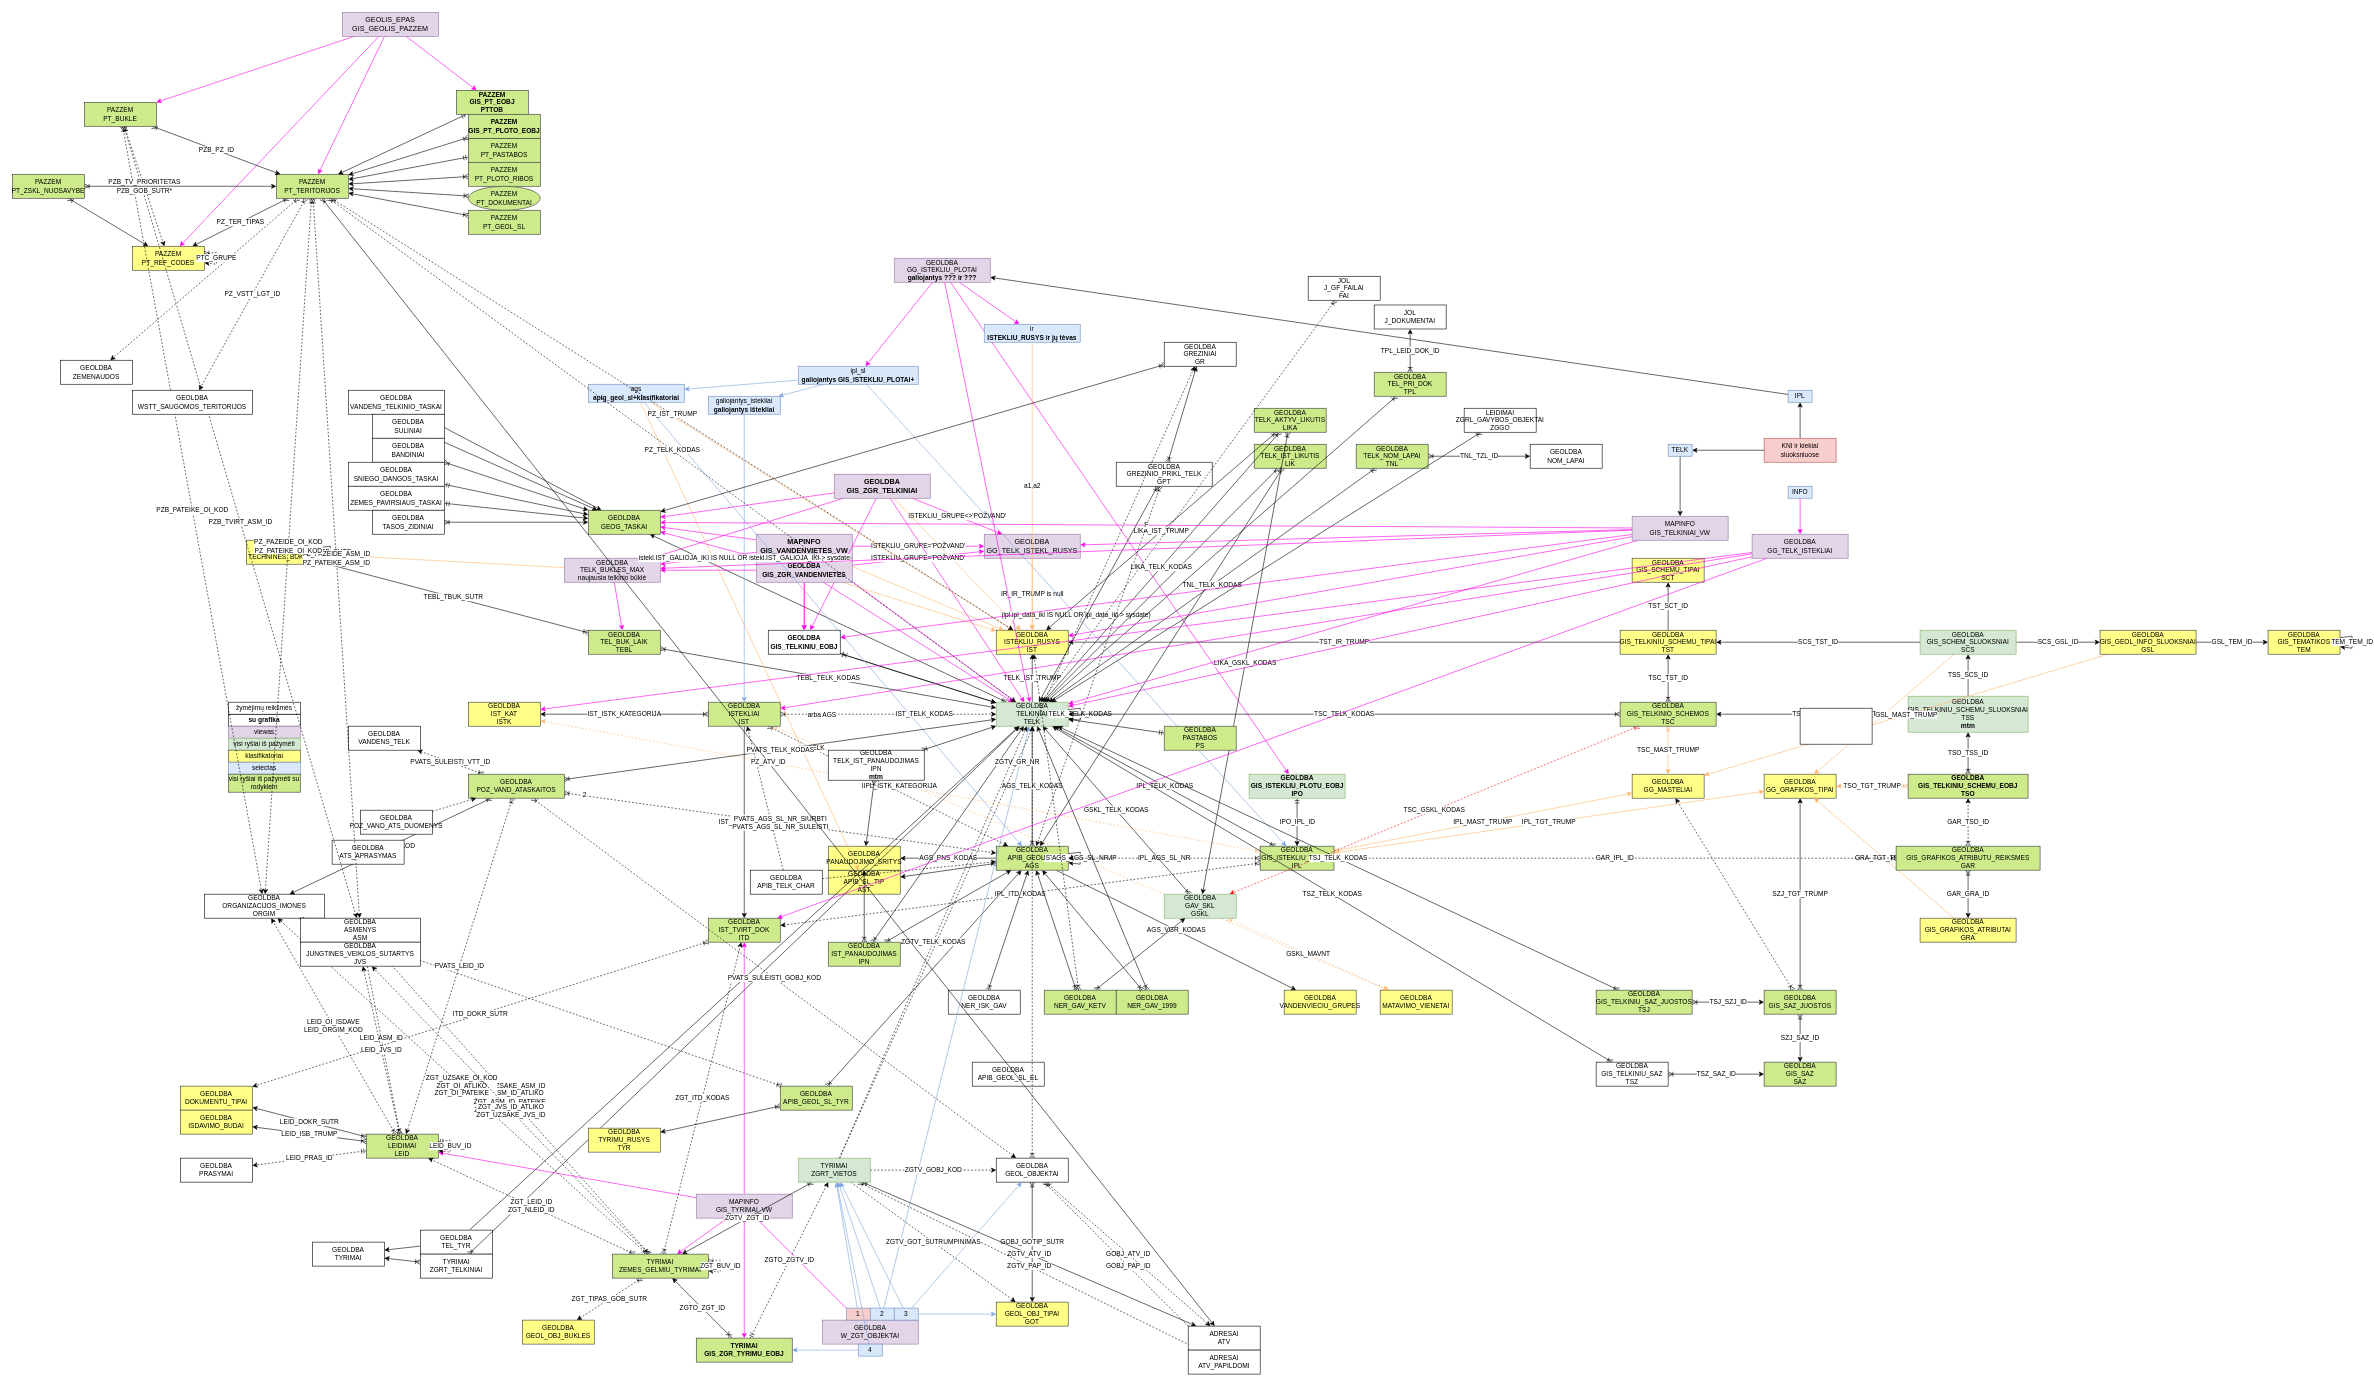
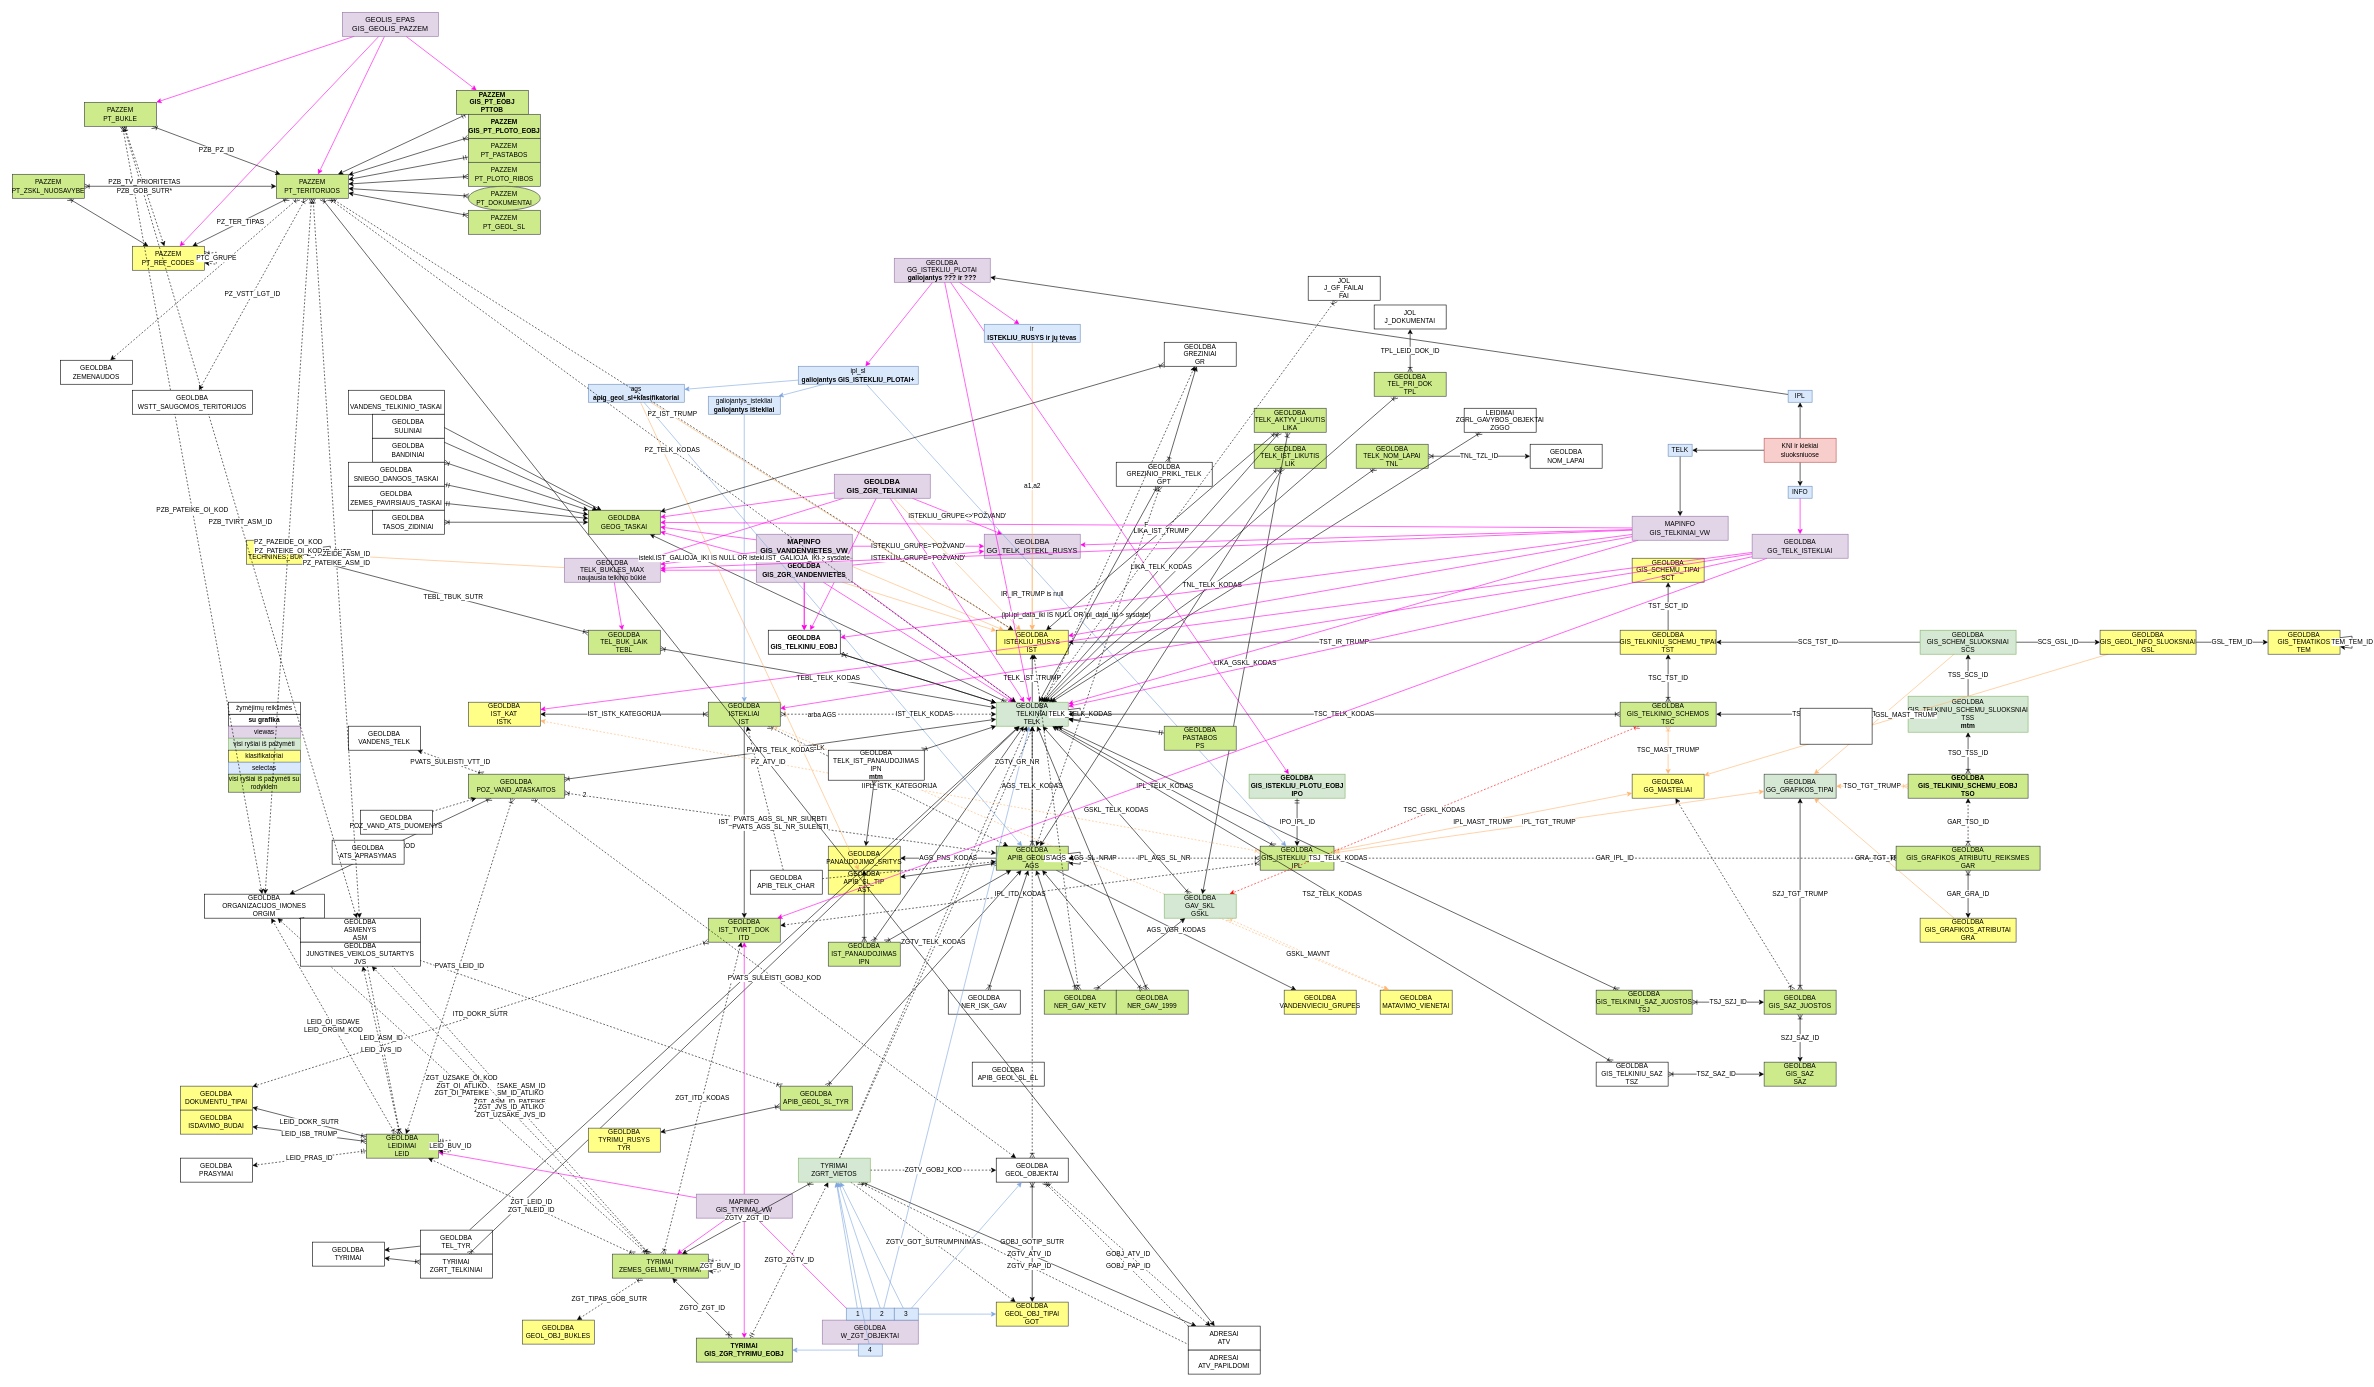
none -> (1800, 480)
(1800, 786) -> (1800, 786)
(858, 1314) -> (858, 1314)
